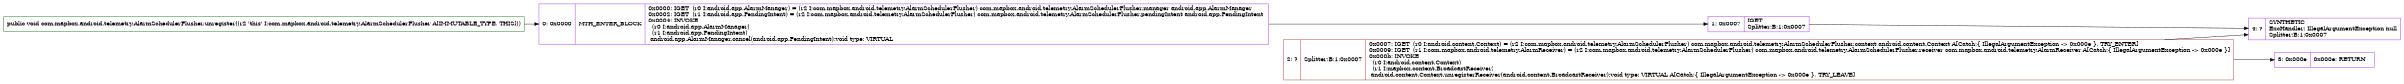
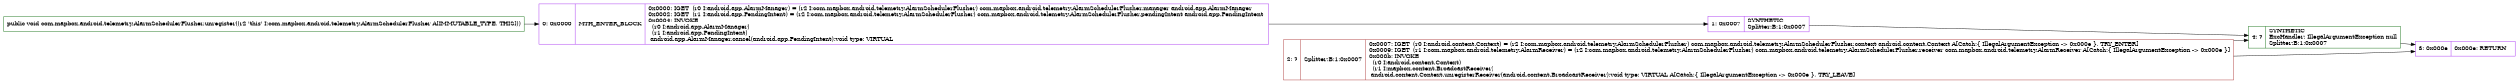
(1755, 21) -> (1766, 21)
(2324, 29) -> (2324, 37)
none -> (2406, 44)
